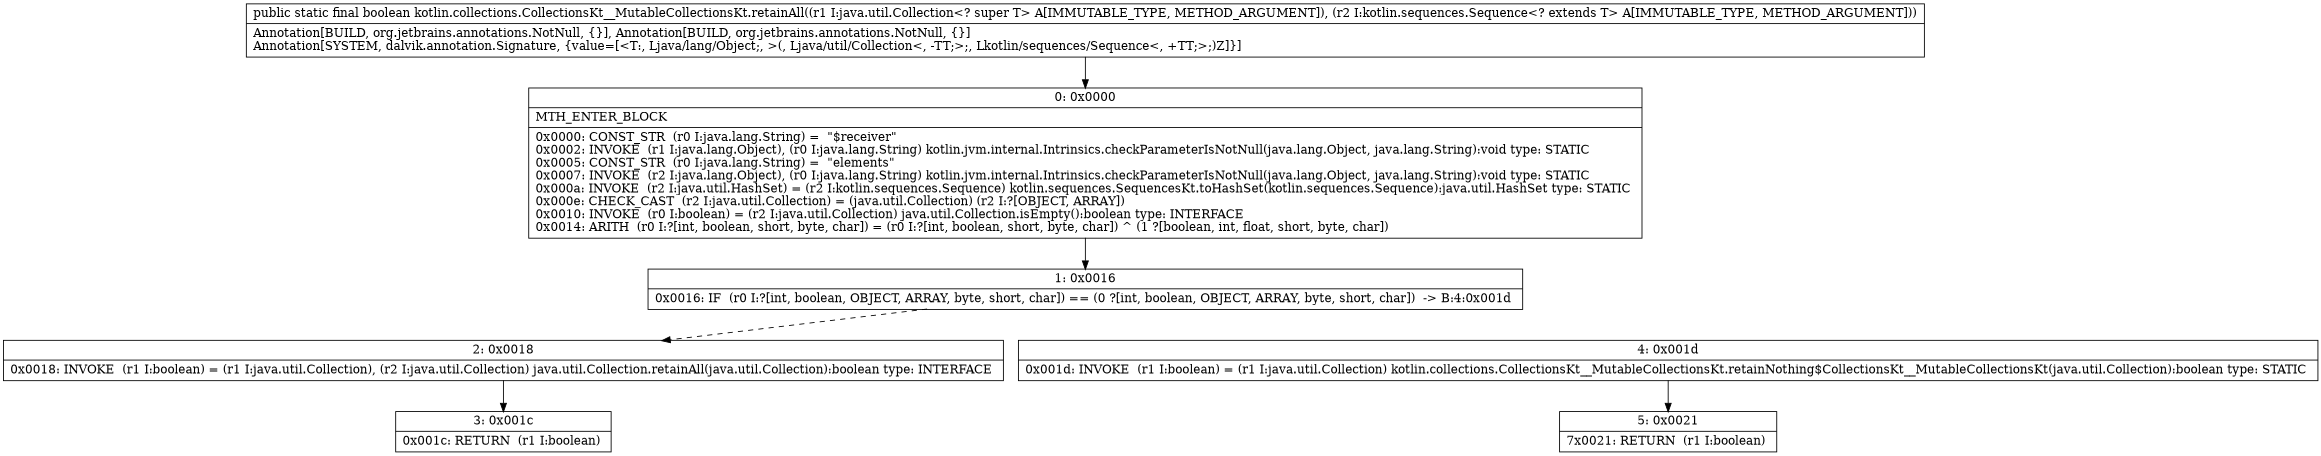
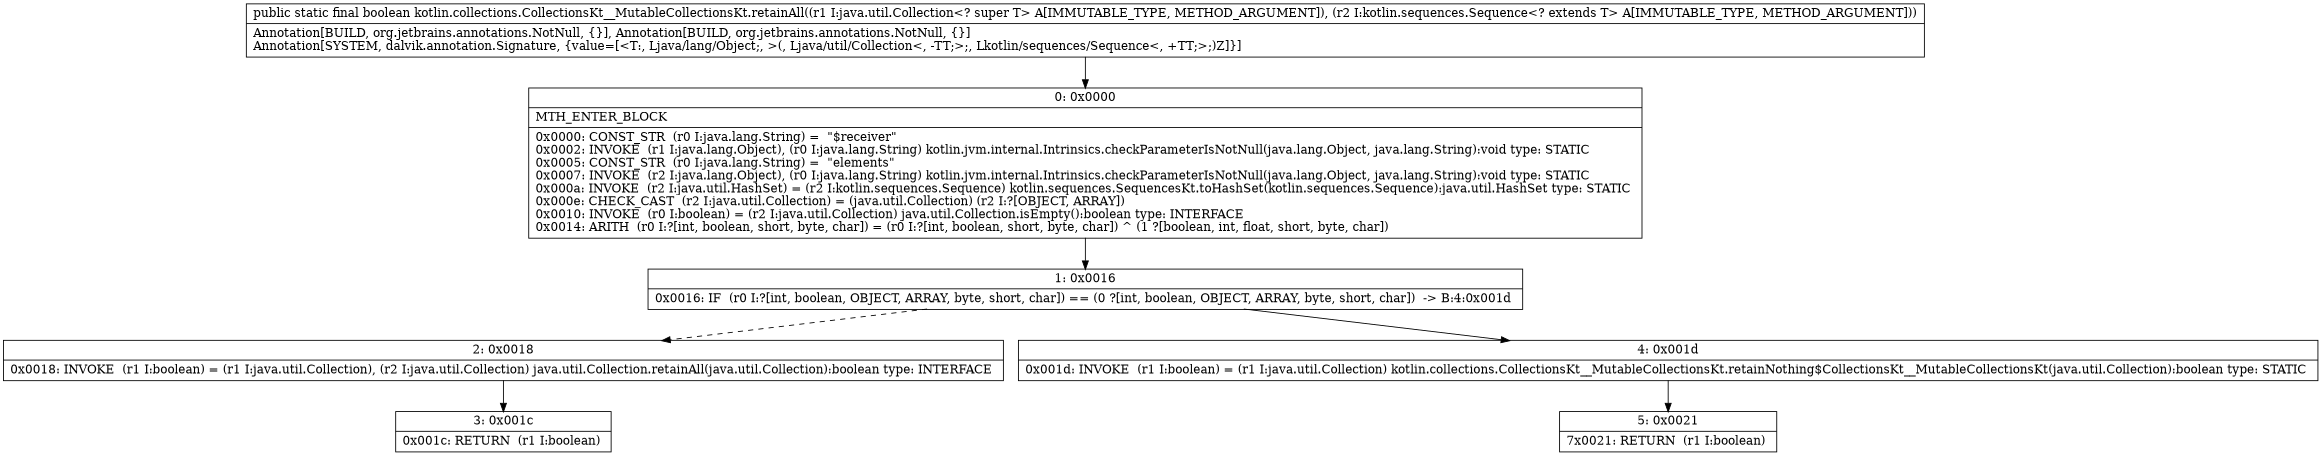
none -> (1373, 324)
